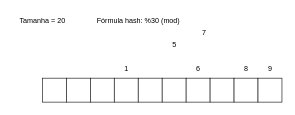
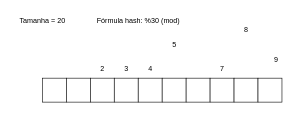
(204, 33) -> (222, 69)
none -> (102, 69)
(127, 69) -> (127, 69)
none -> (150, 69)
(198, 69) -> none
(246, 69) -> (246, 30)
(270, 69) -> (276, 60)
